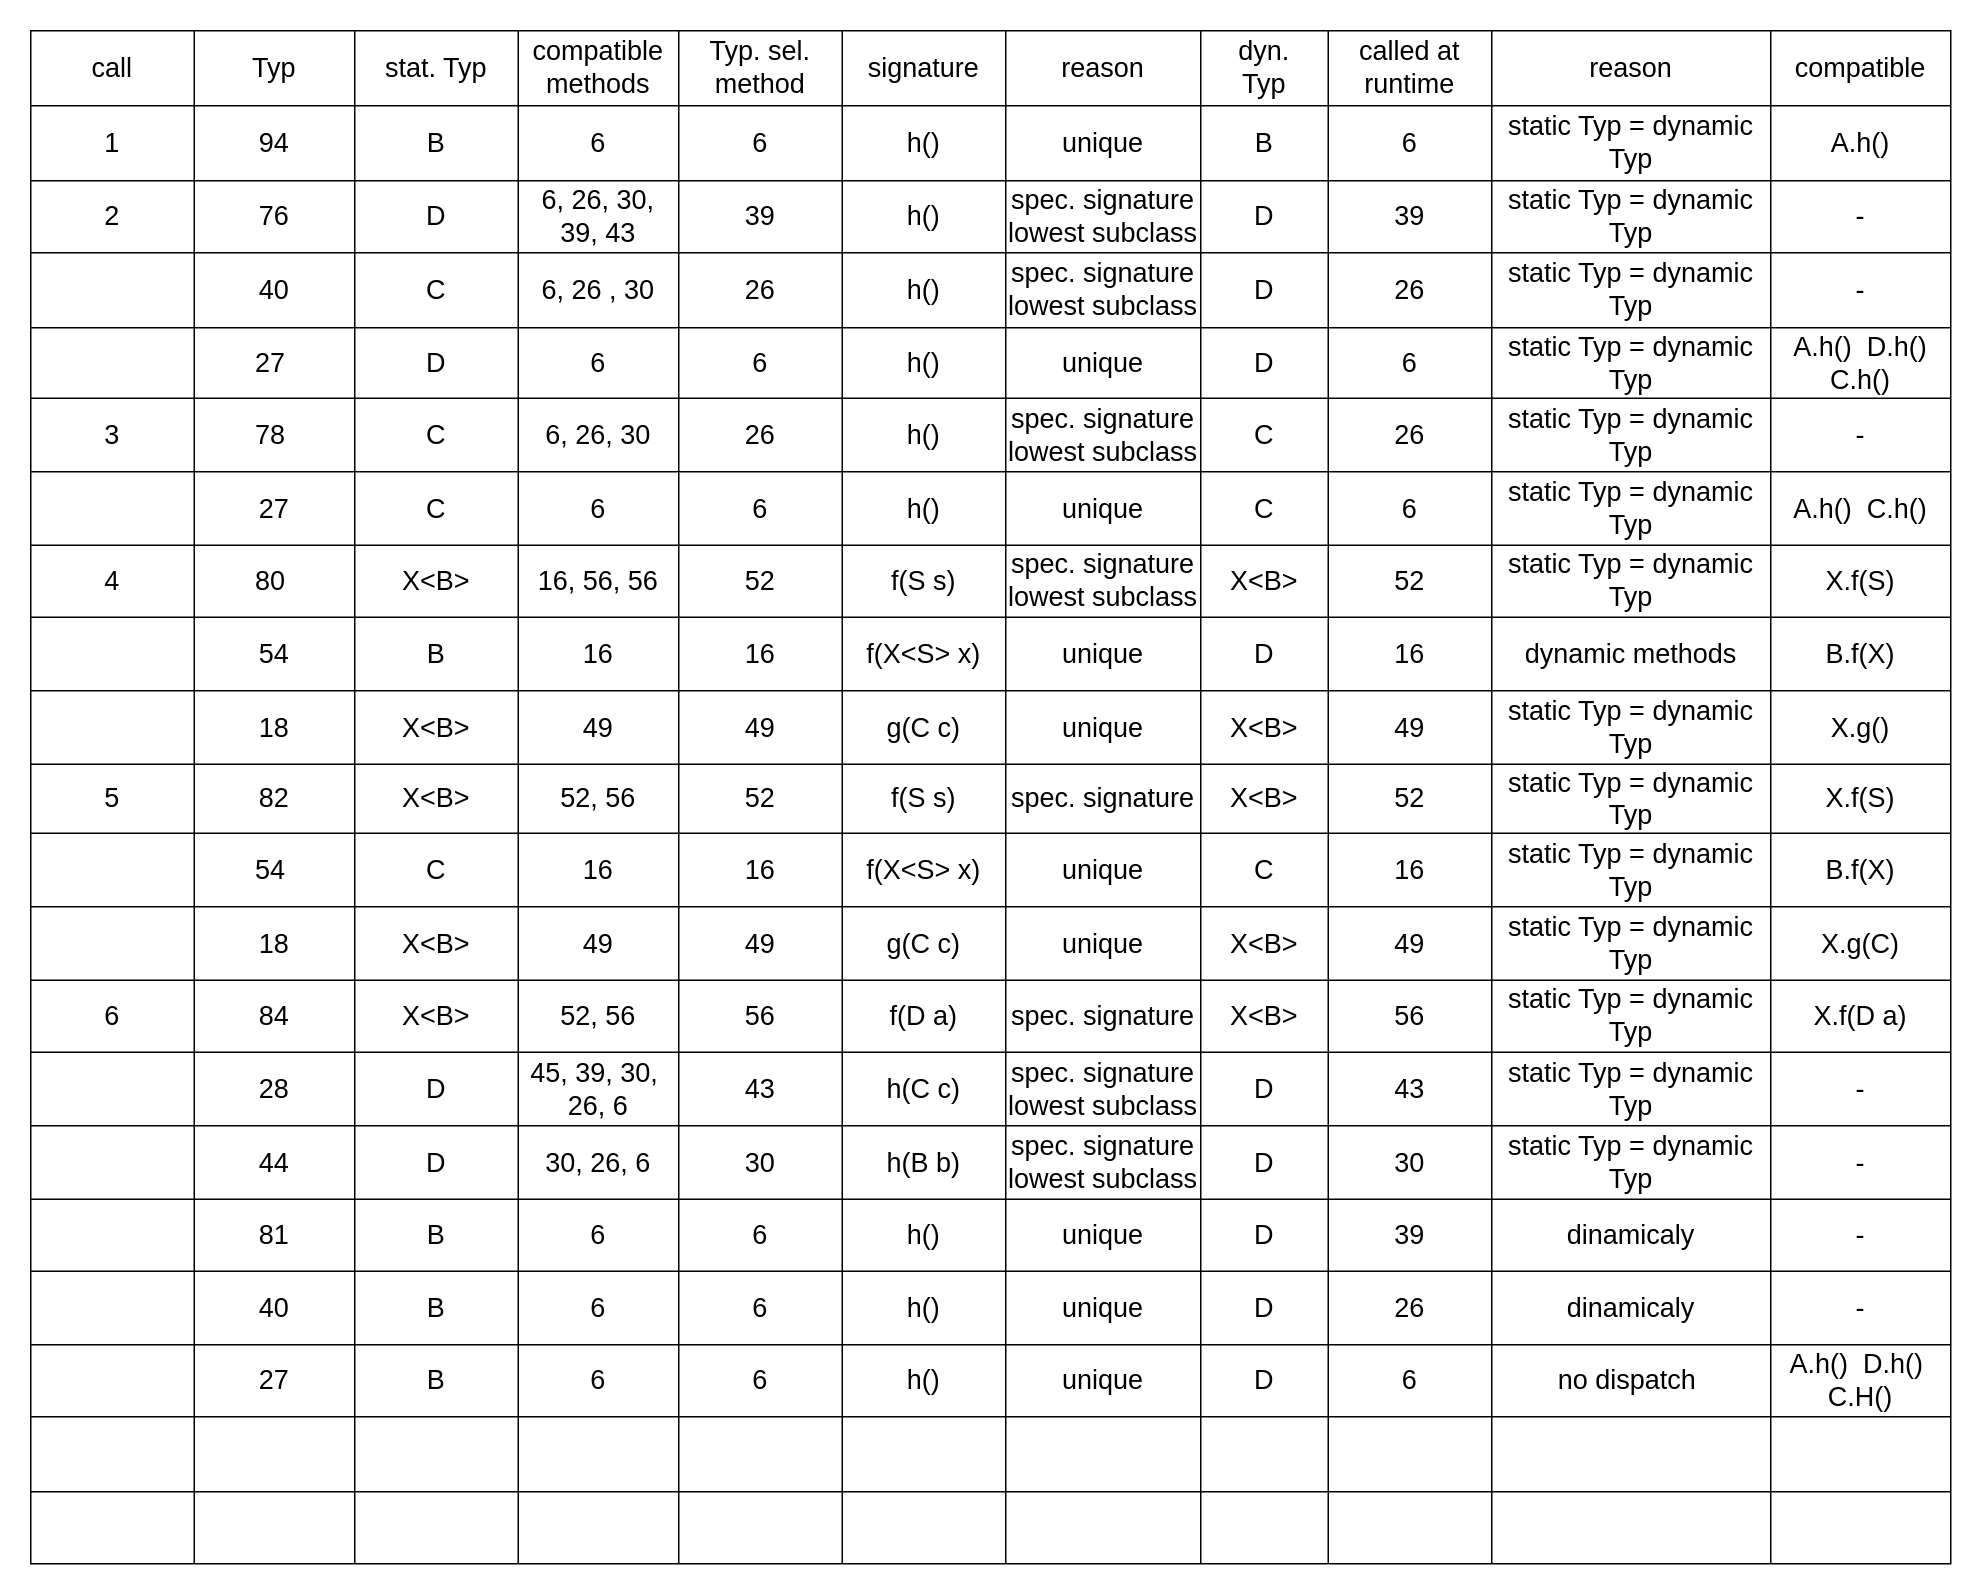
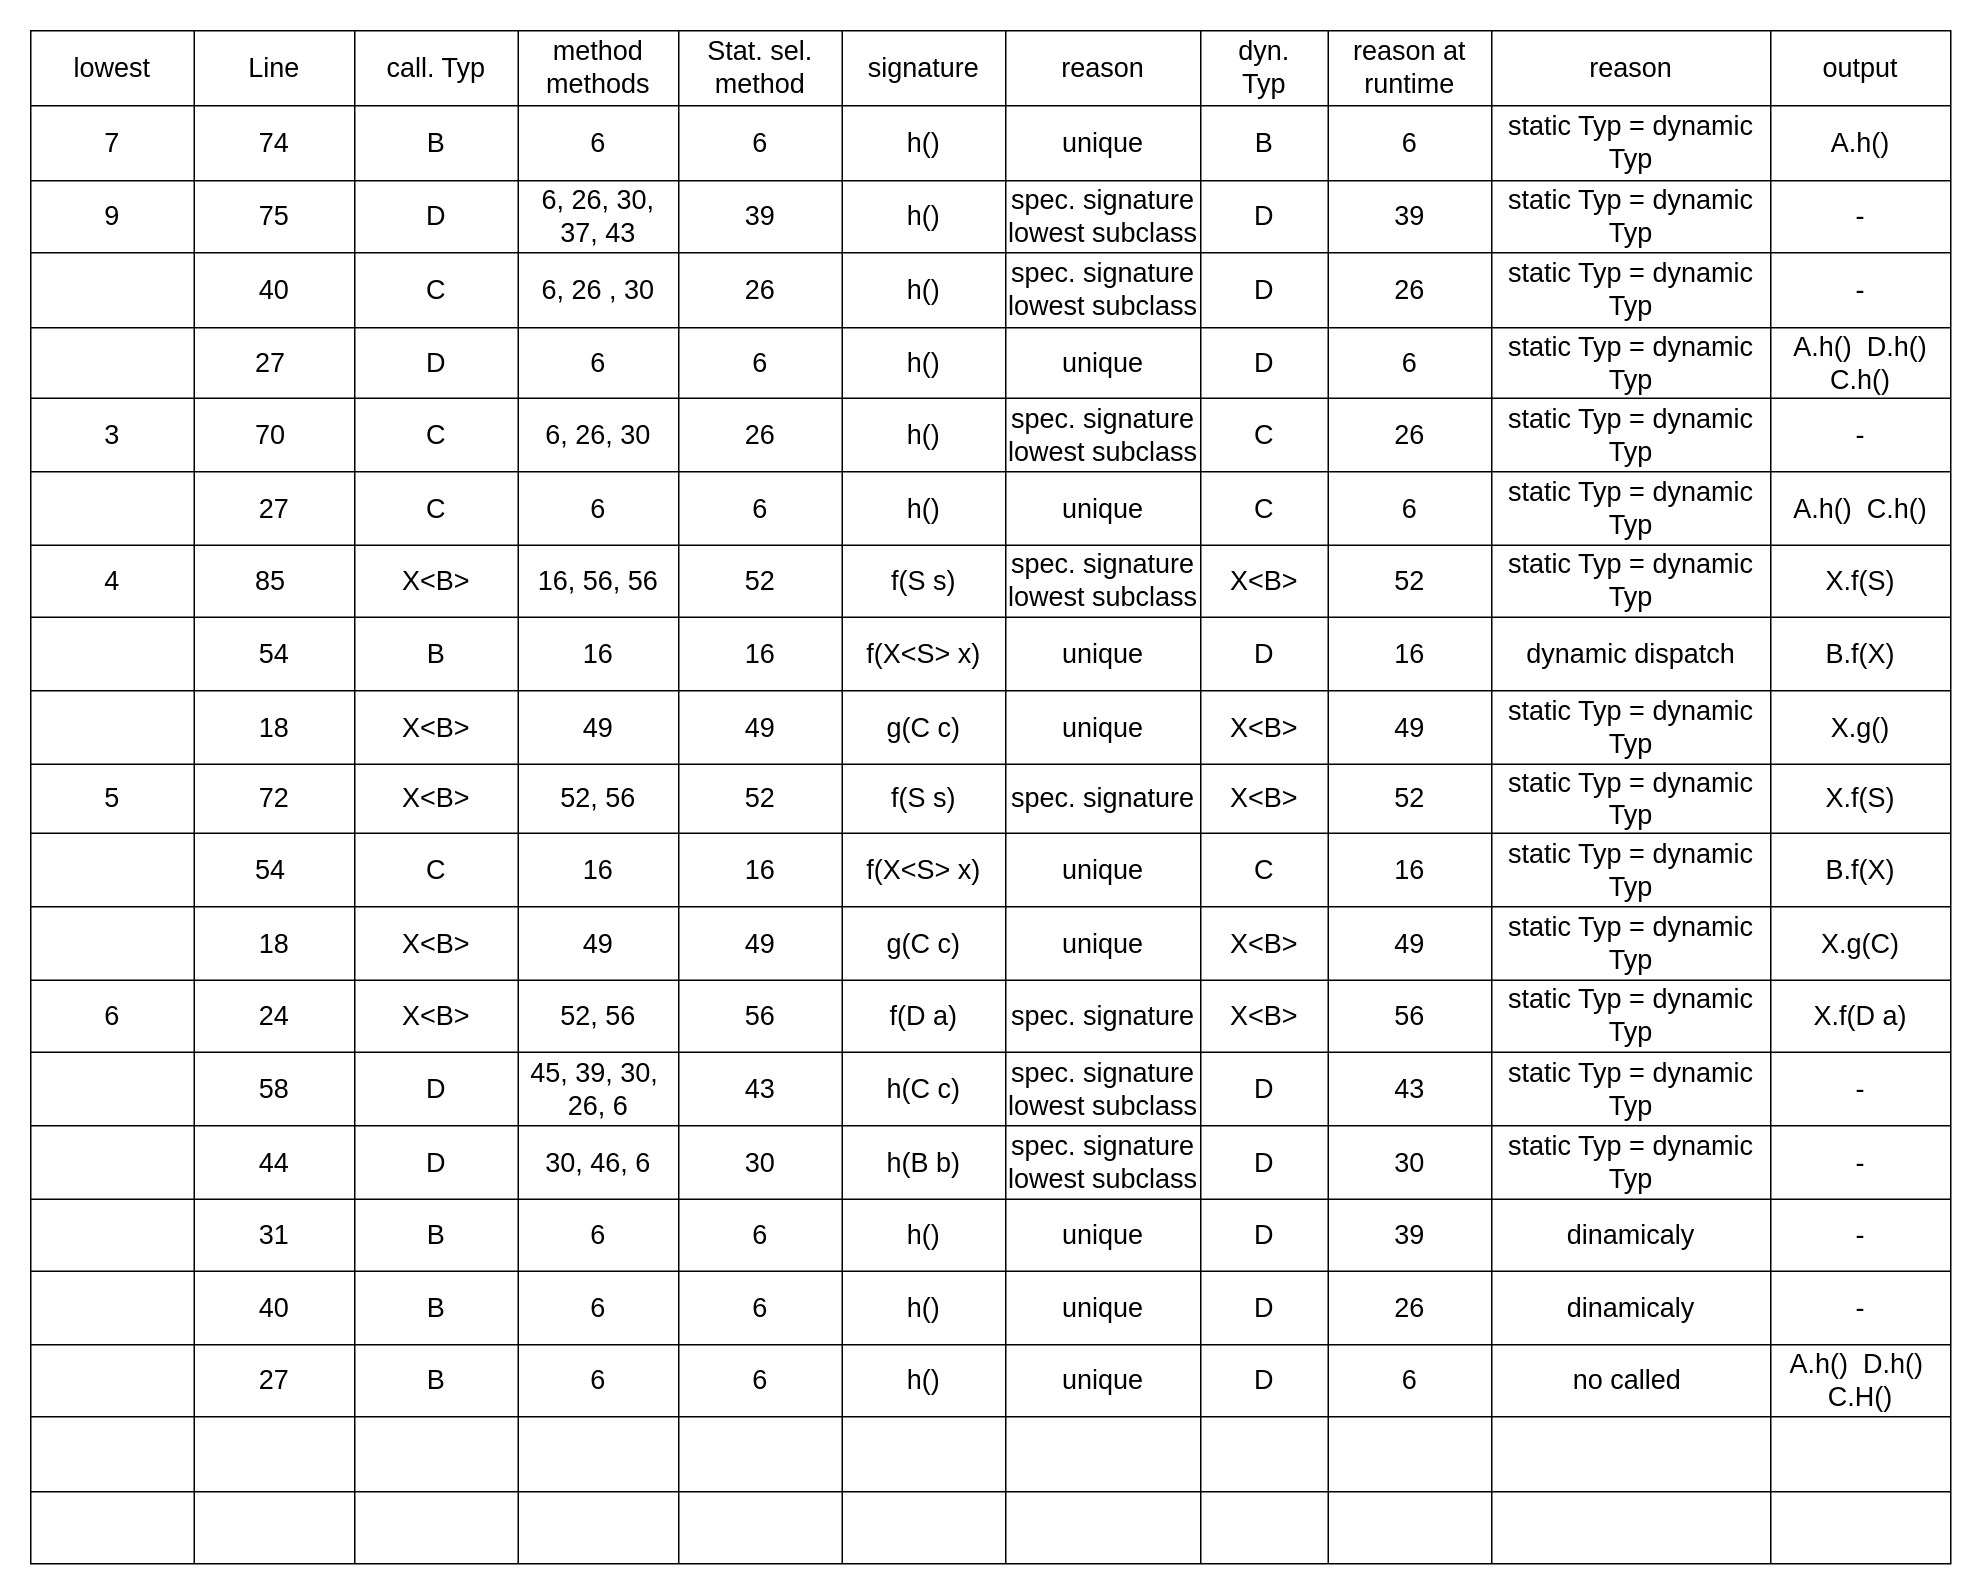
(113, 68) -> (113, 68)
(275, 68) -> (275, 68)
(437, 68) -> (437, 68)
(599, 68) -> (599, 68)
(761, 68) -> (761, 68)
(1410, 68) -> (1410, 68)
(1861, 68) -> (1861, 68)
(113, 143) -> (113, 143)
(275, 143) -> (275, 143)
(113, 217) -> (113, 217)
(275, 217) -> (275, 217)
(599, 217) -> (599, 217)
(275, 436) -> (275, 436)
(275, 581) -> (275, 581)
(1631, 655) -> (1631, 655)
(275, 799) -> (275, 799)
(275, 1016) -> (275, 1016)
(275, 1090) -> (275, 1090)
(599, 1163) -> (599, 1163)
(275, 1235) -> (275, 1235)
(1631, 1381) -> (1631, 1381)
